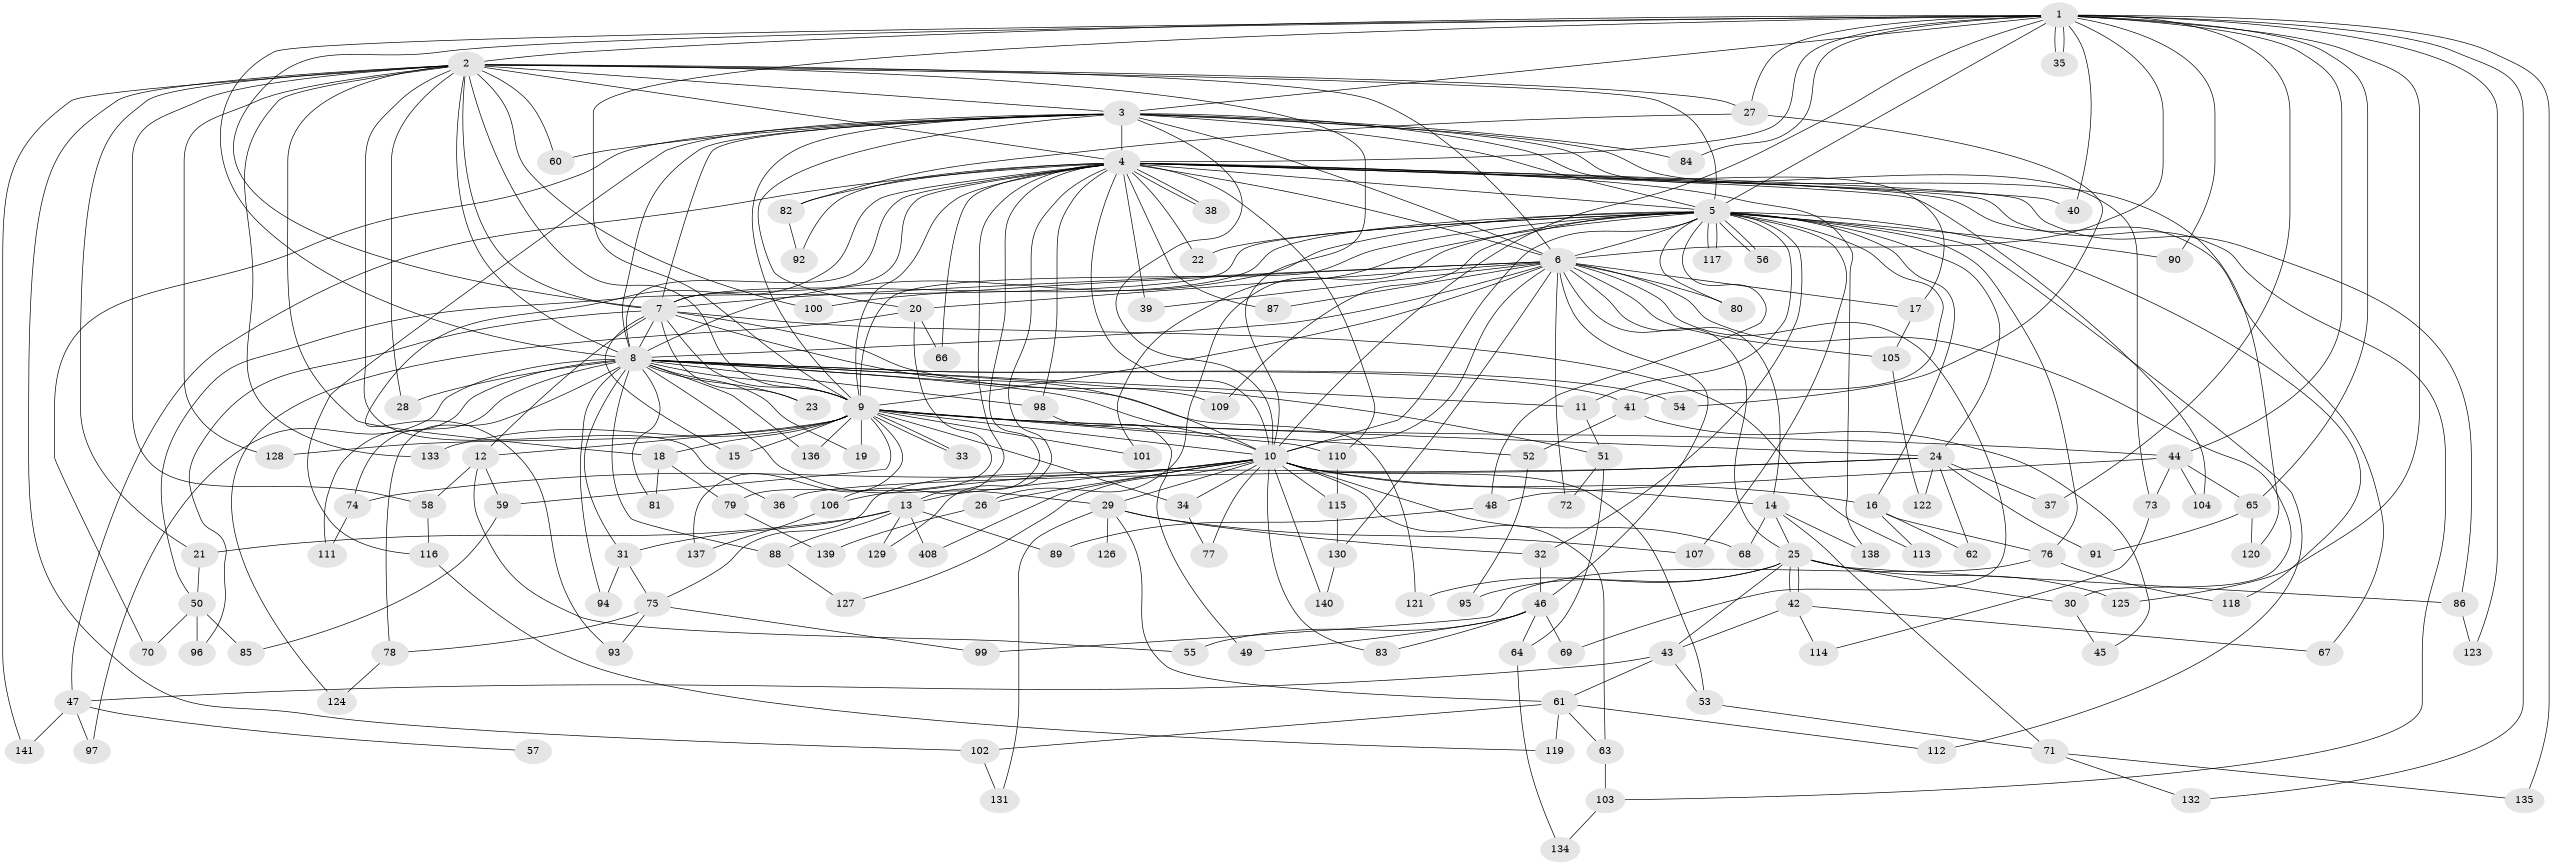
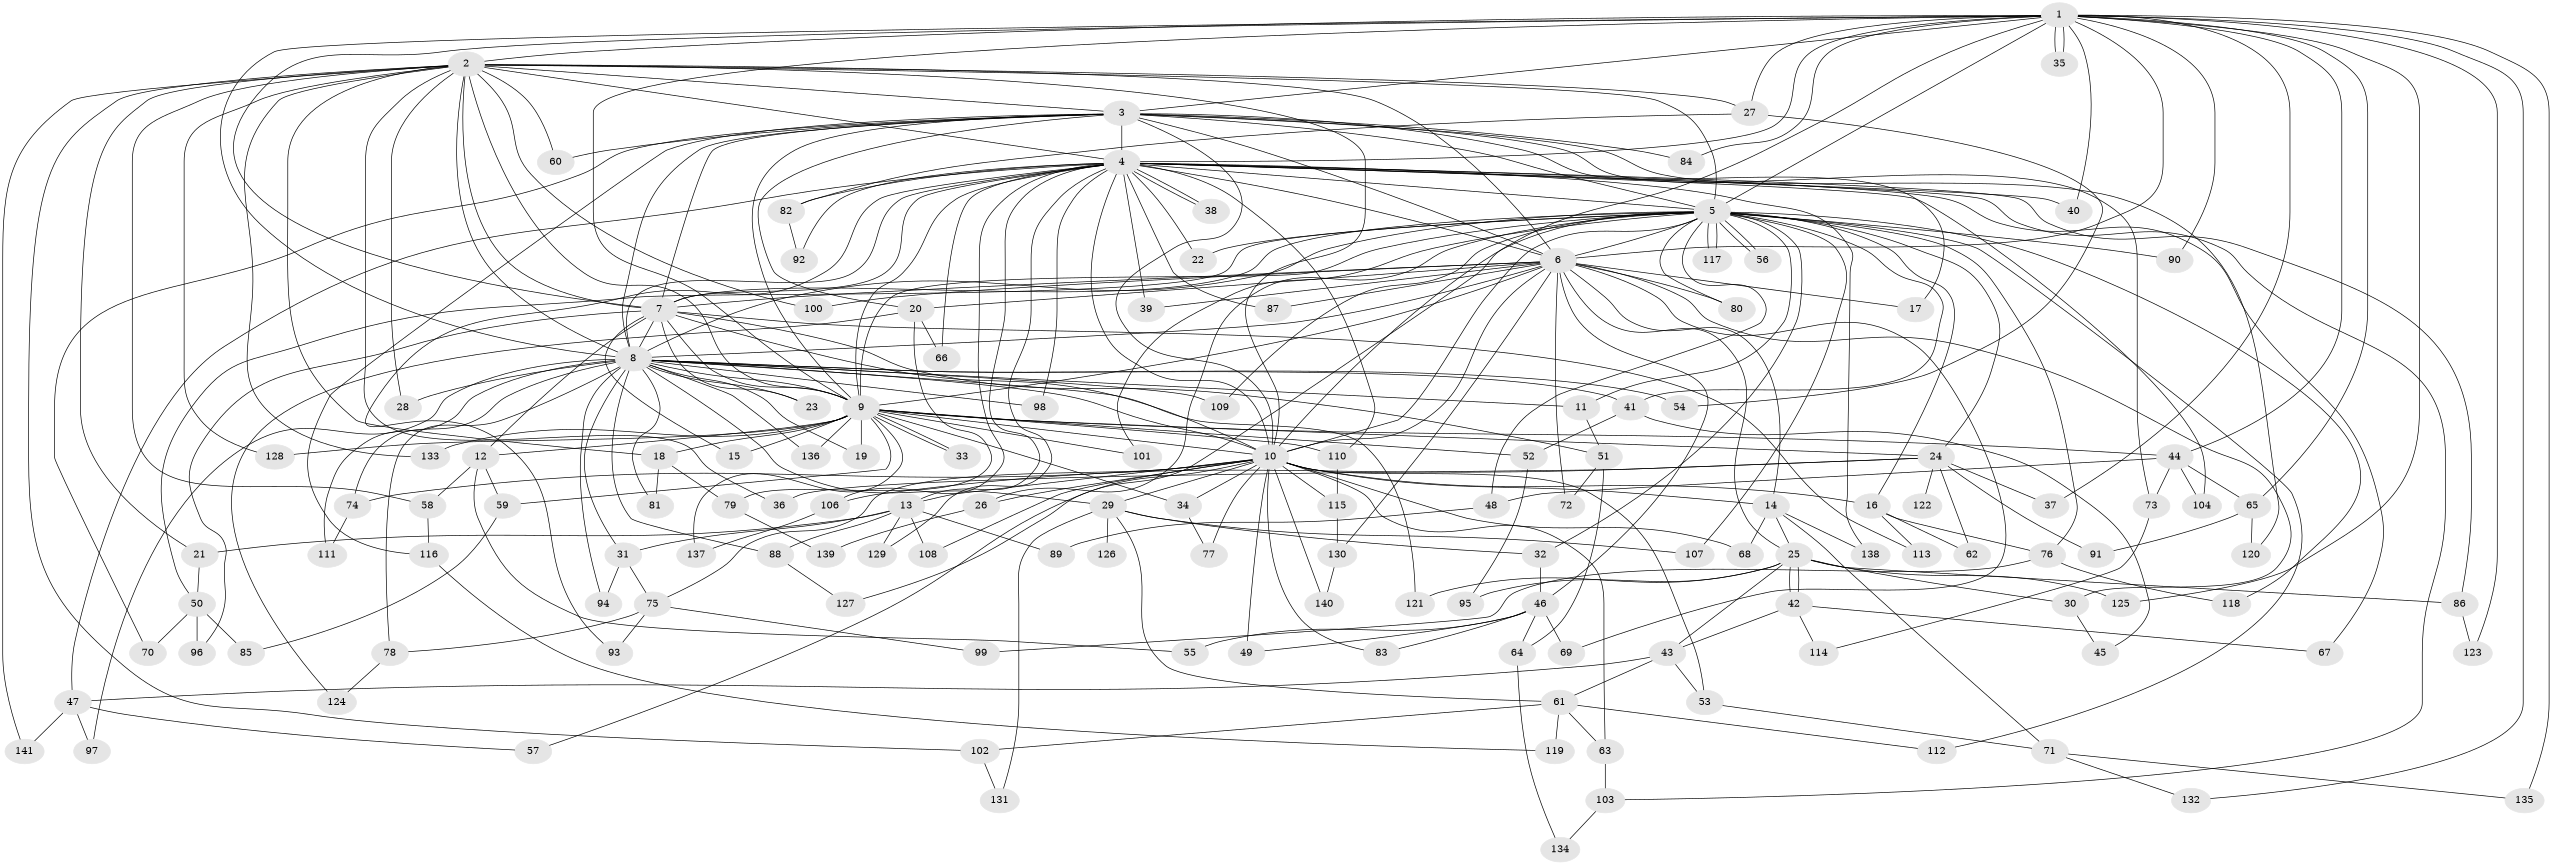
(1891, 359) -> none
(1162, 485) -> (1255, 555)
none -> (1040, 514)
(928, 555) -> (928, 555)
